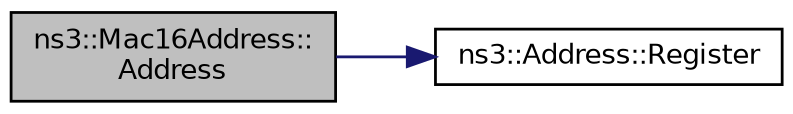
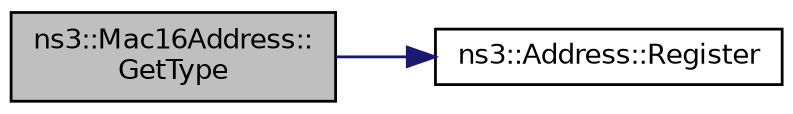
(173, 57) -> (173, 57)
